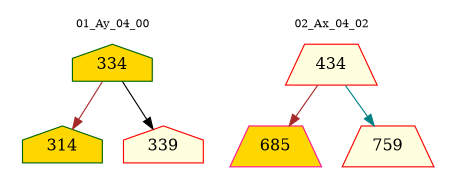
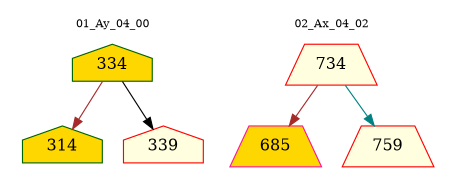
(331, 65) -> (331, 65)
